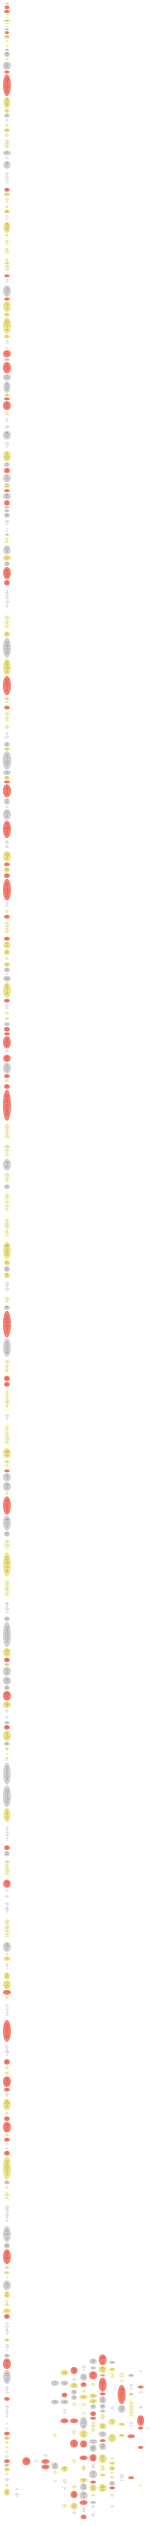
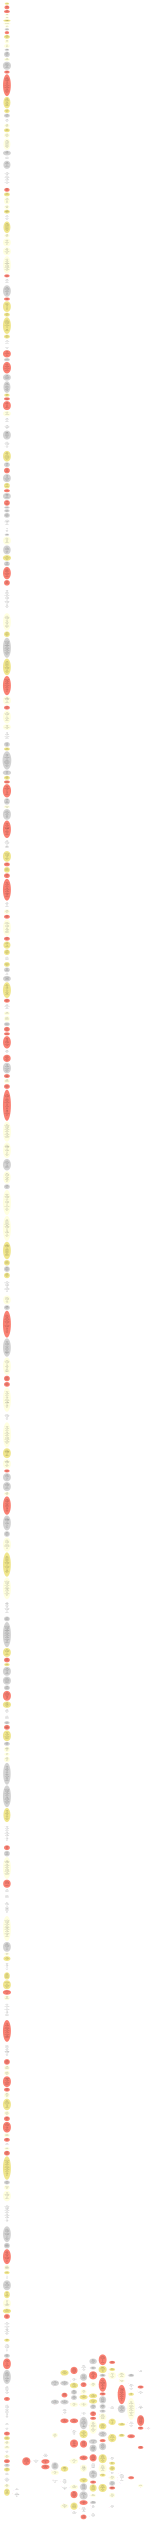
(112, 2362) -> (112, 2362)
